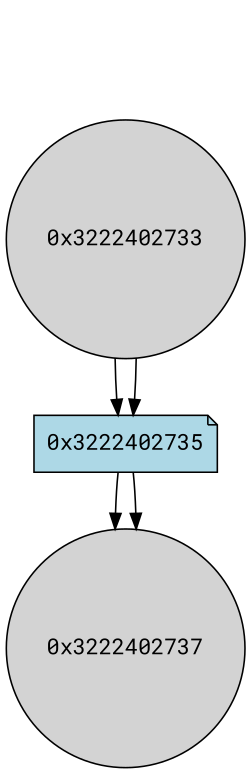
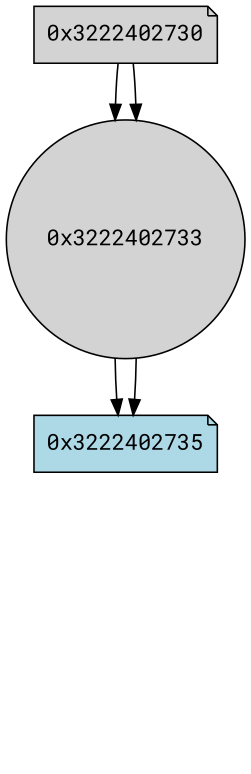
none -> (126, 35)
(126, 648) -> none
